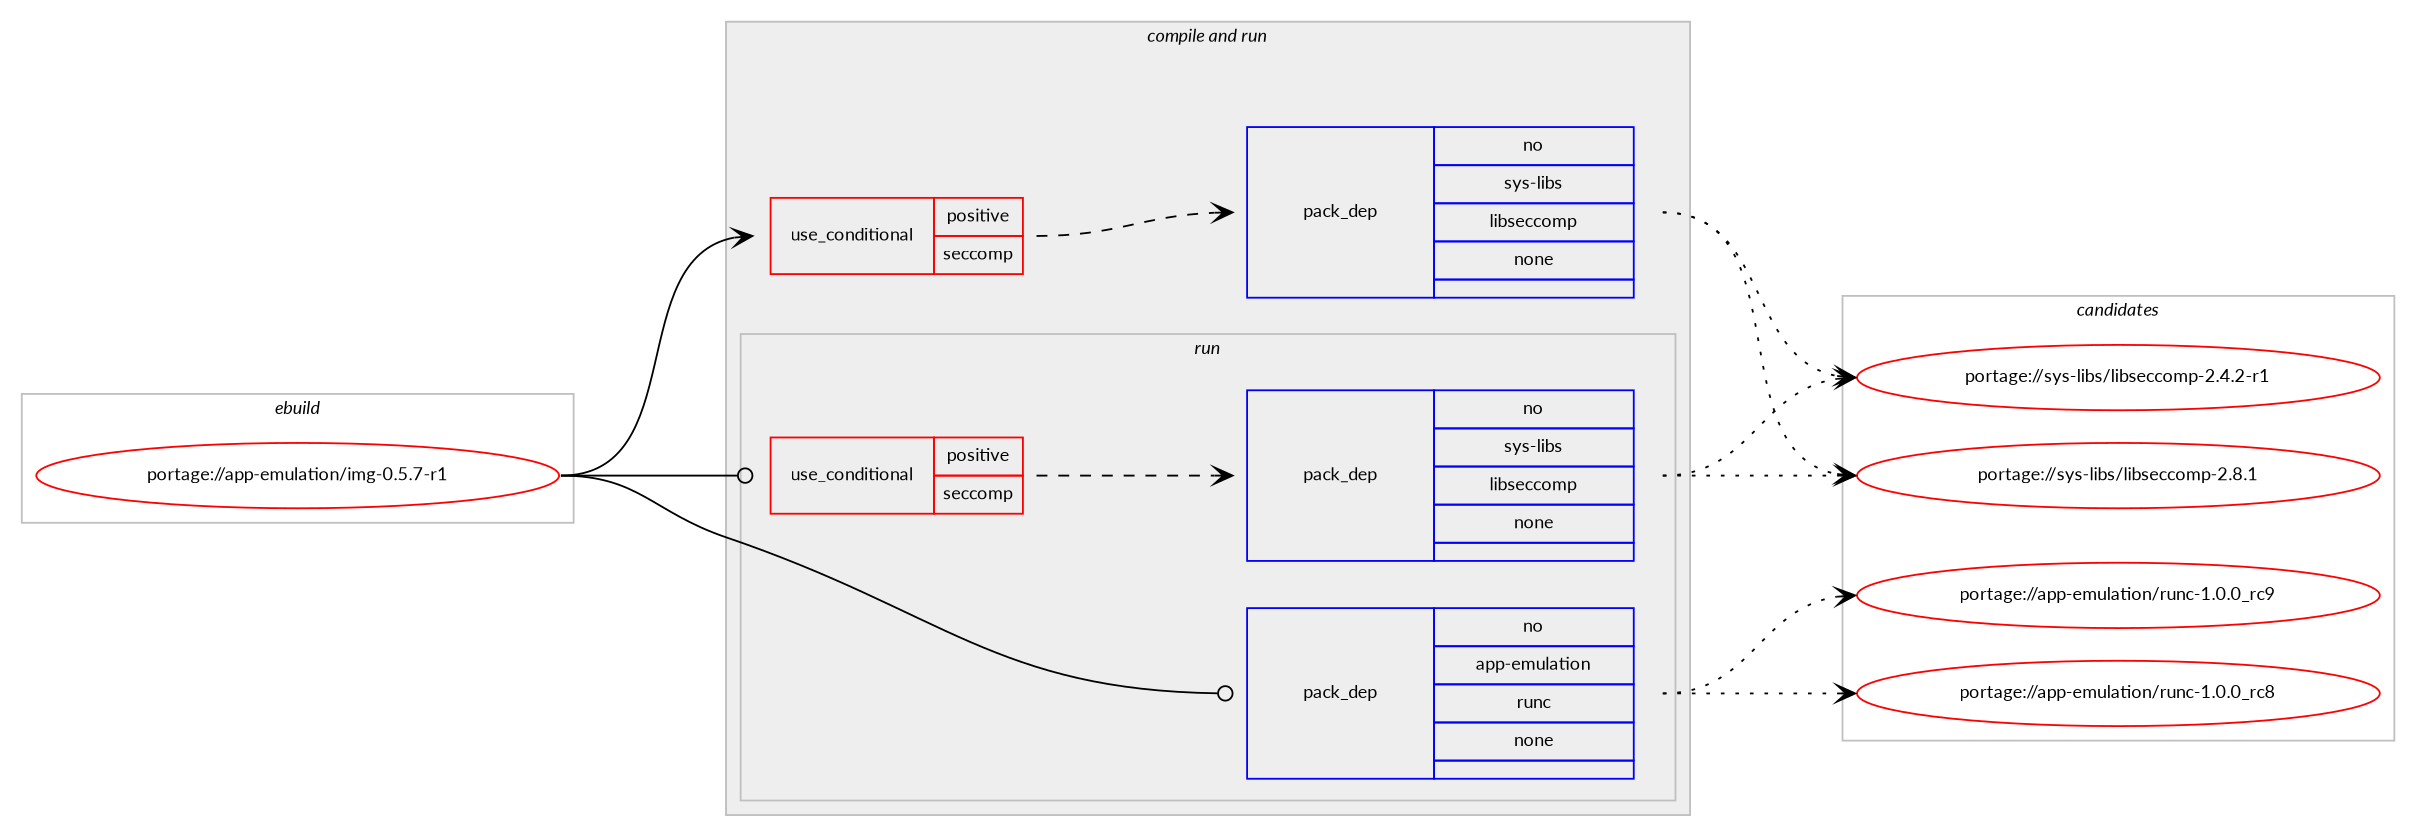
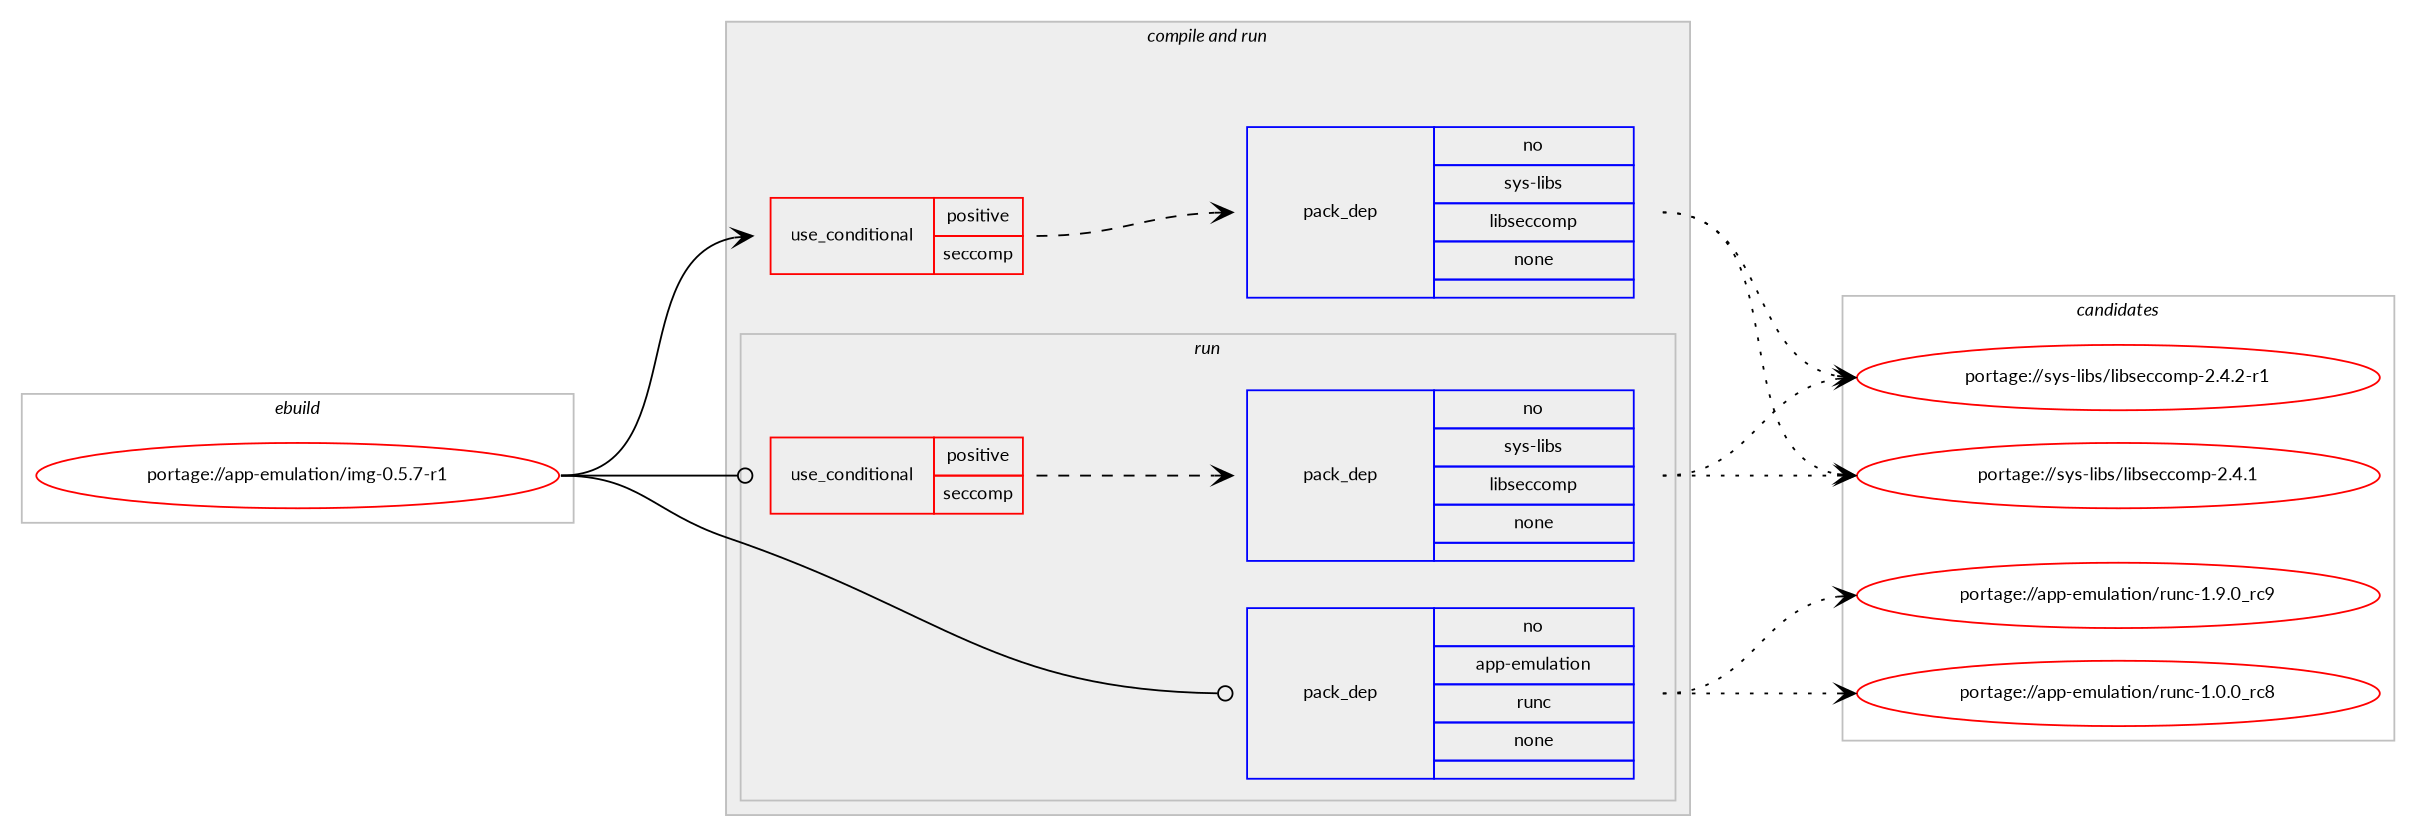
(2118, 476) -> (2118, 476)
(2118, 595) -> (2118, 595)
